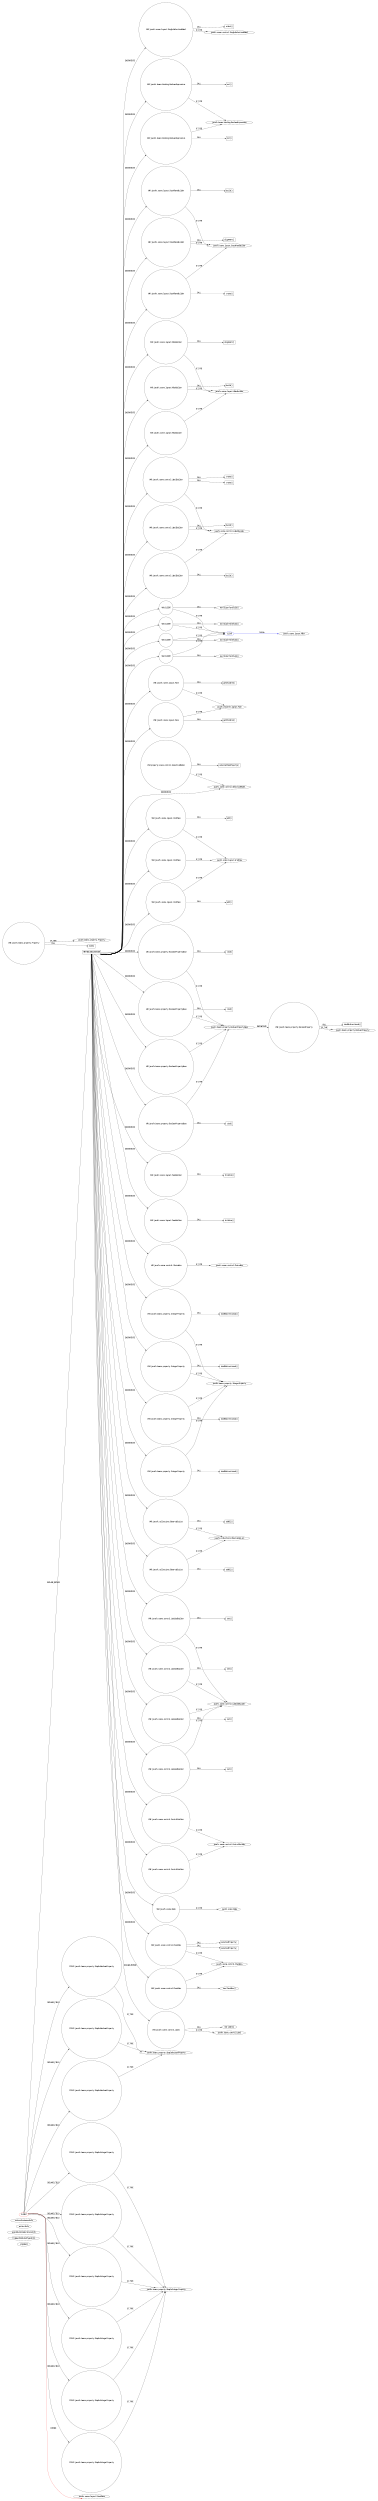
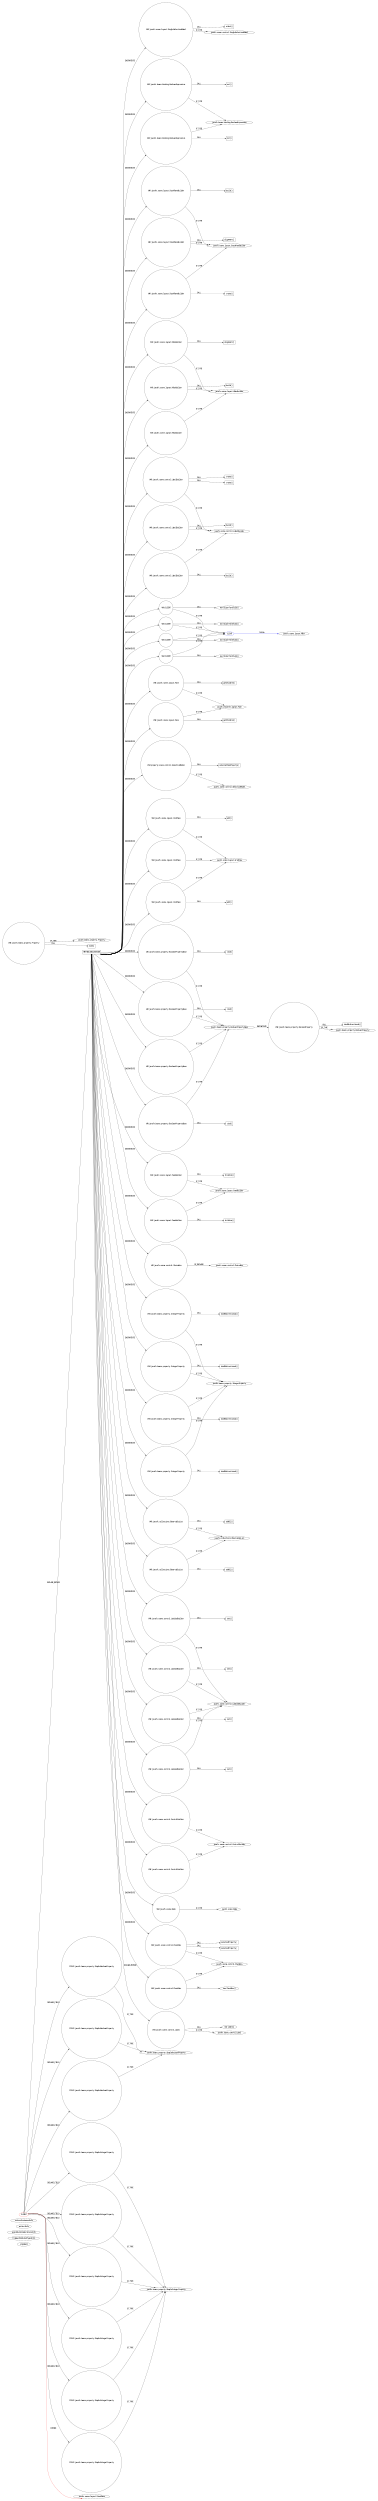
(124, 835) -> (123, 869)
none -> (229, 1191)
(199, 1265) -> (199, 1265)
